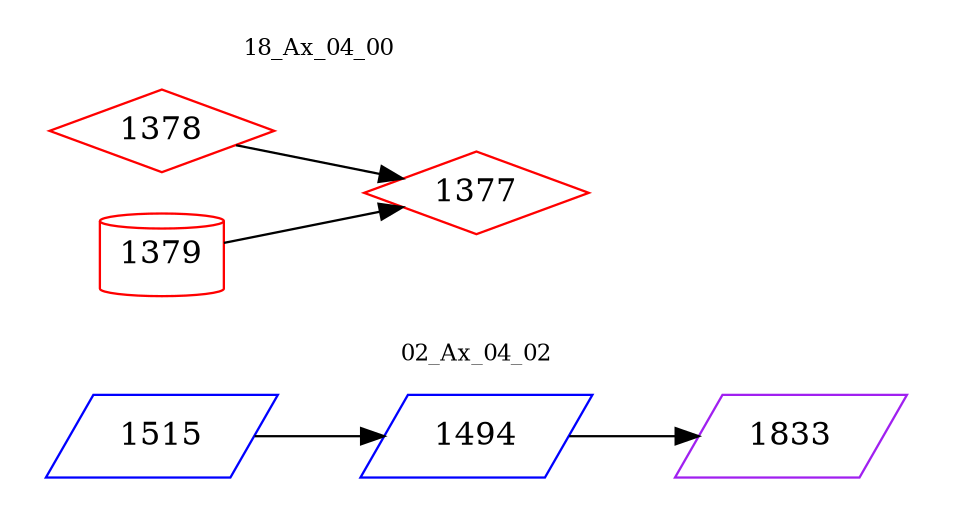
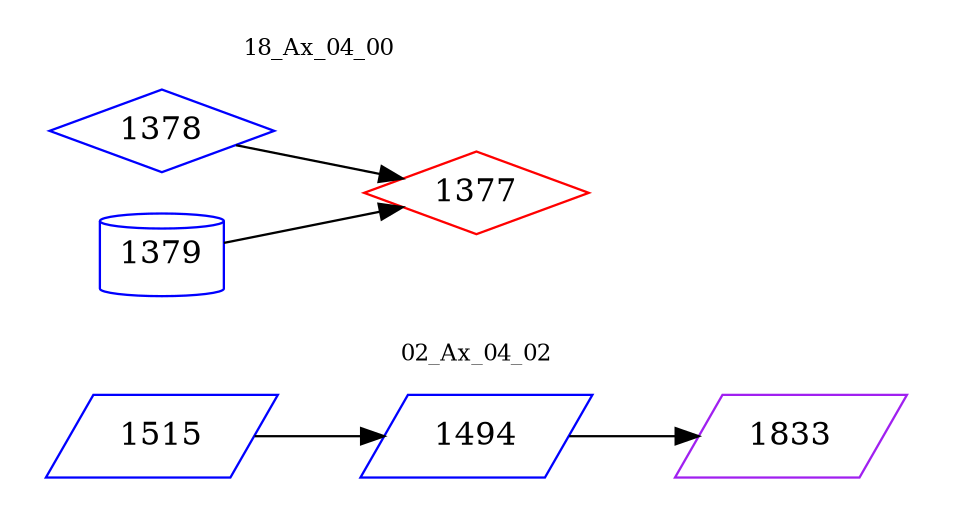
(162, 131) -> (162, 131)
(162, 255) -> (162, 255)
